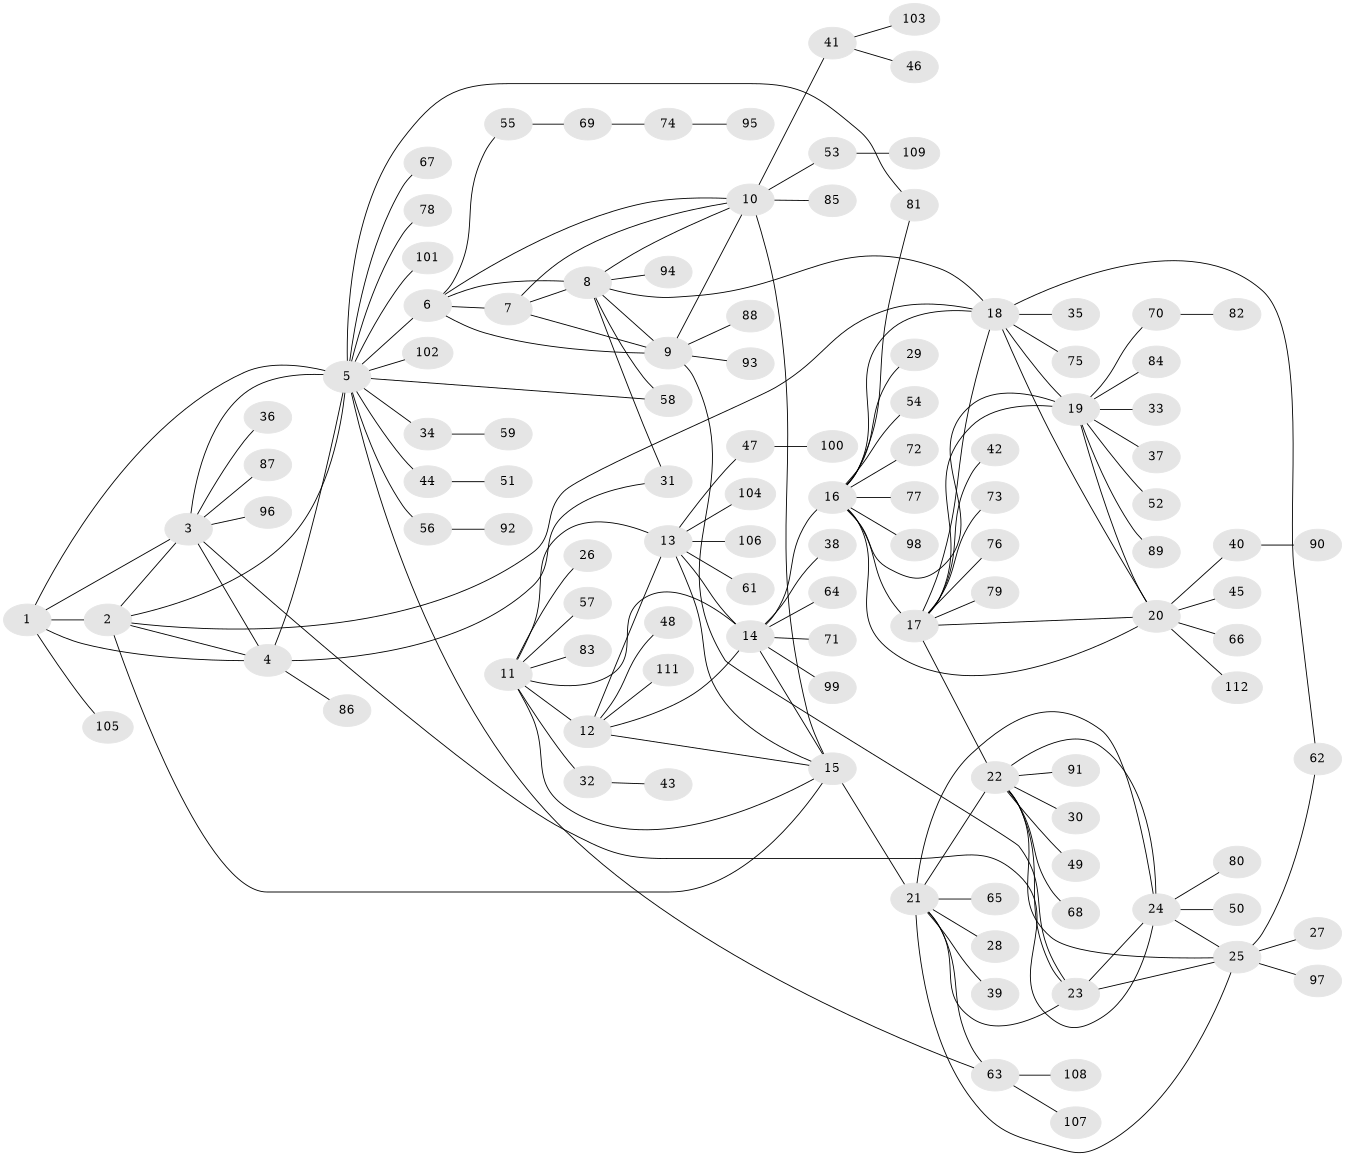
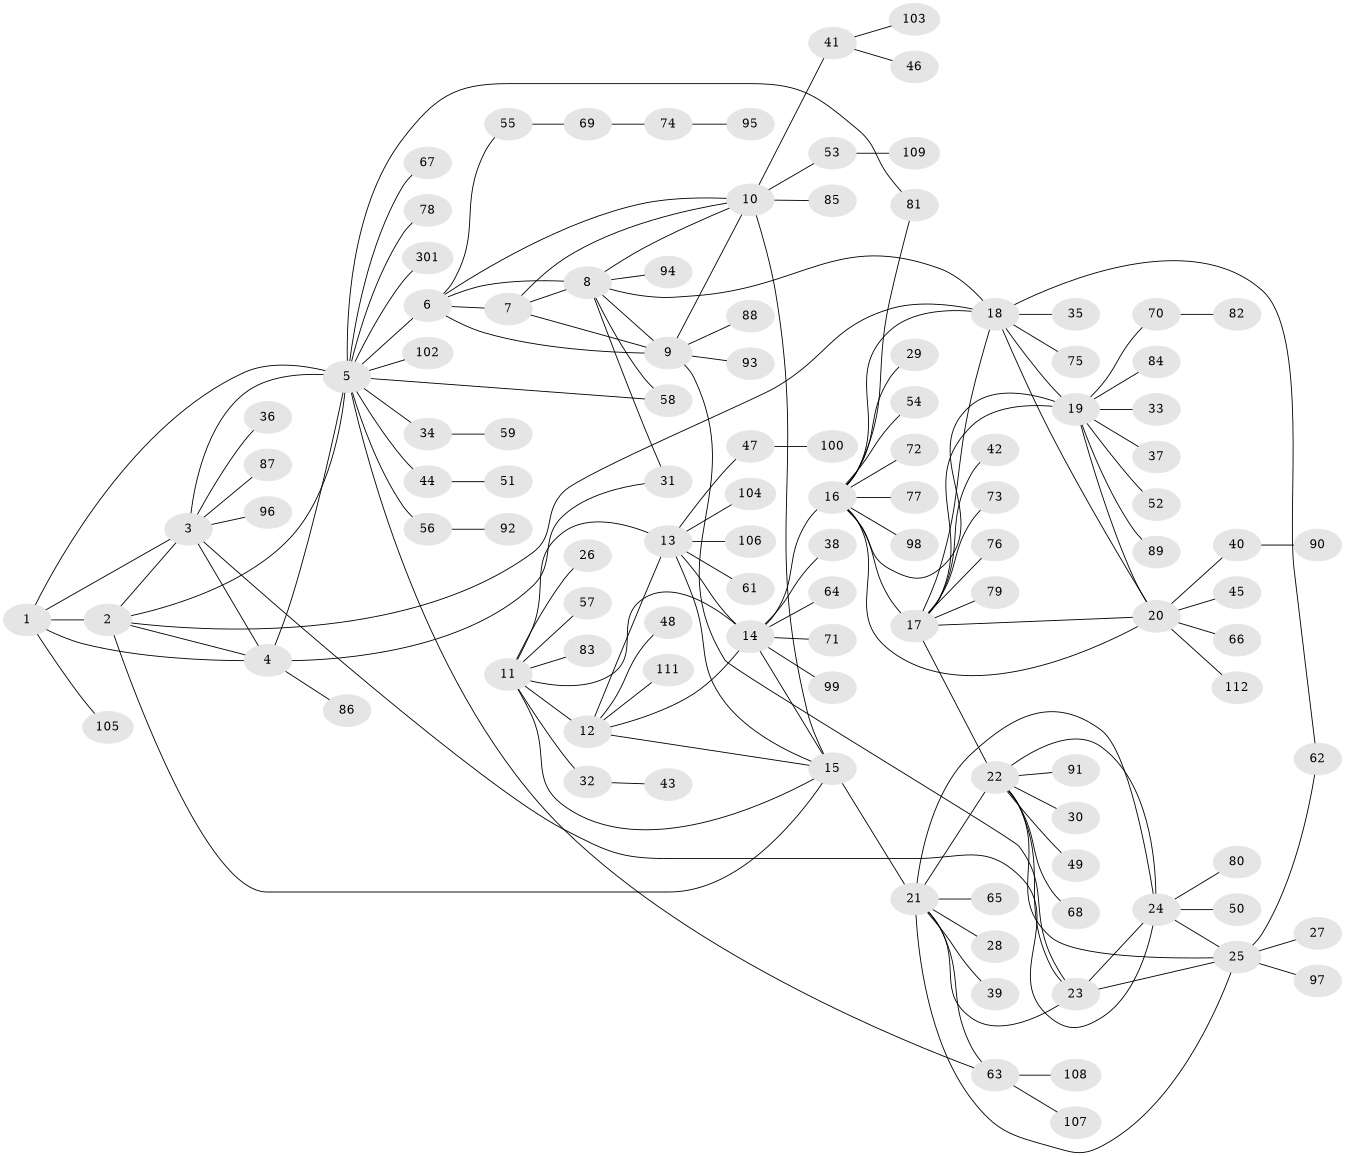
(428, 258) -> (428, 258)
